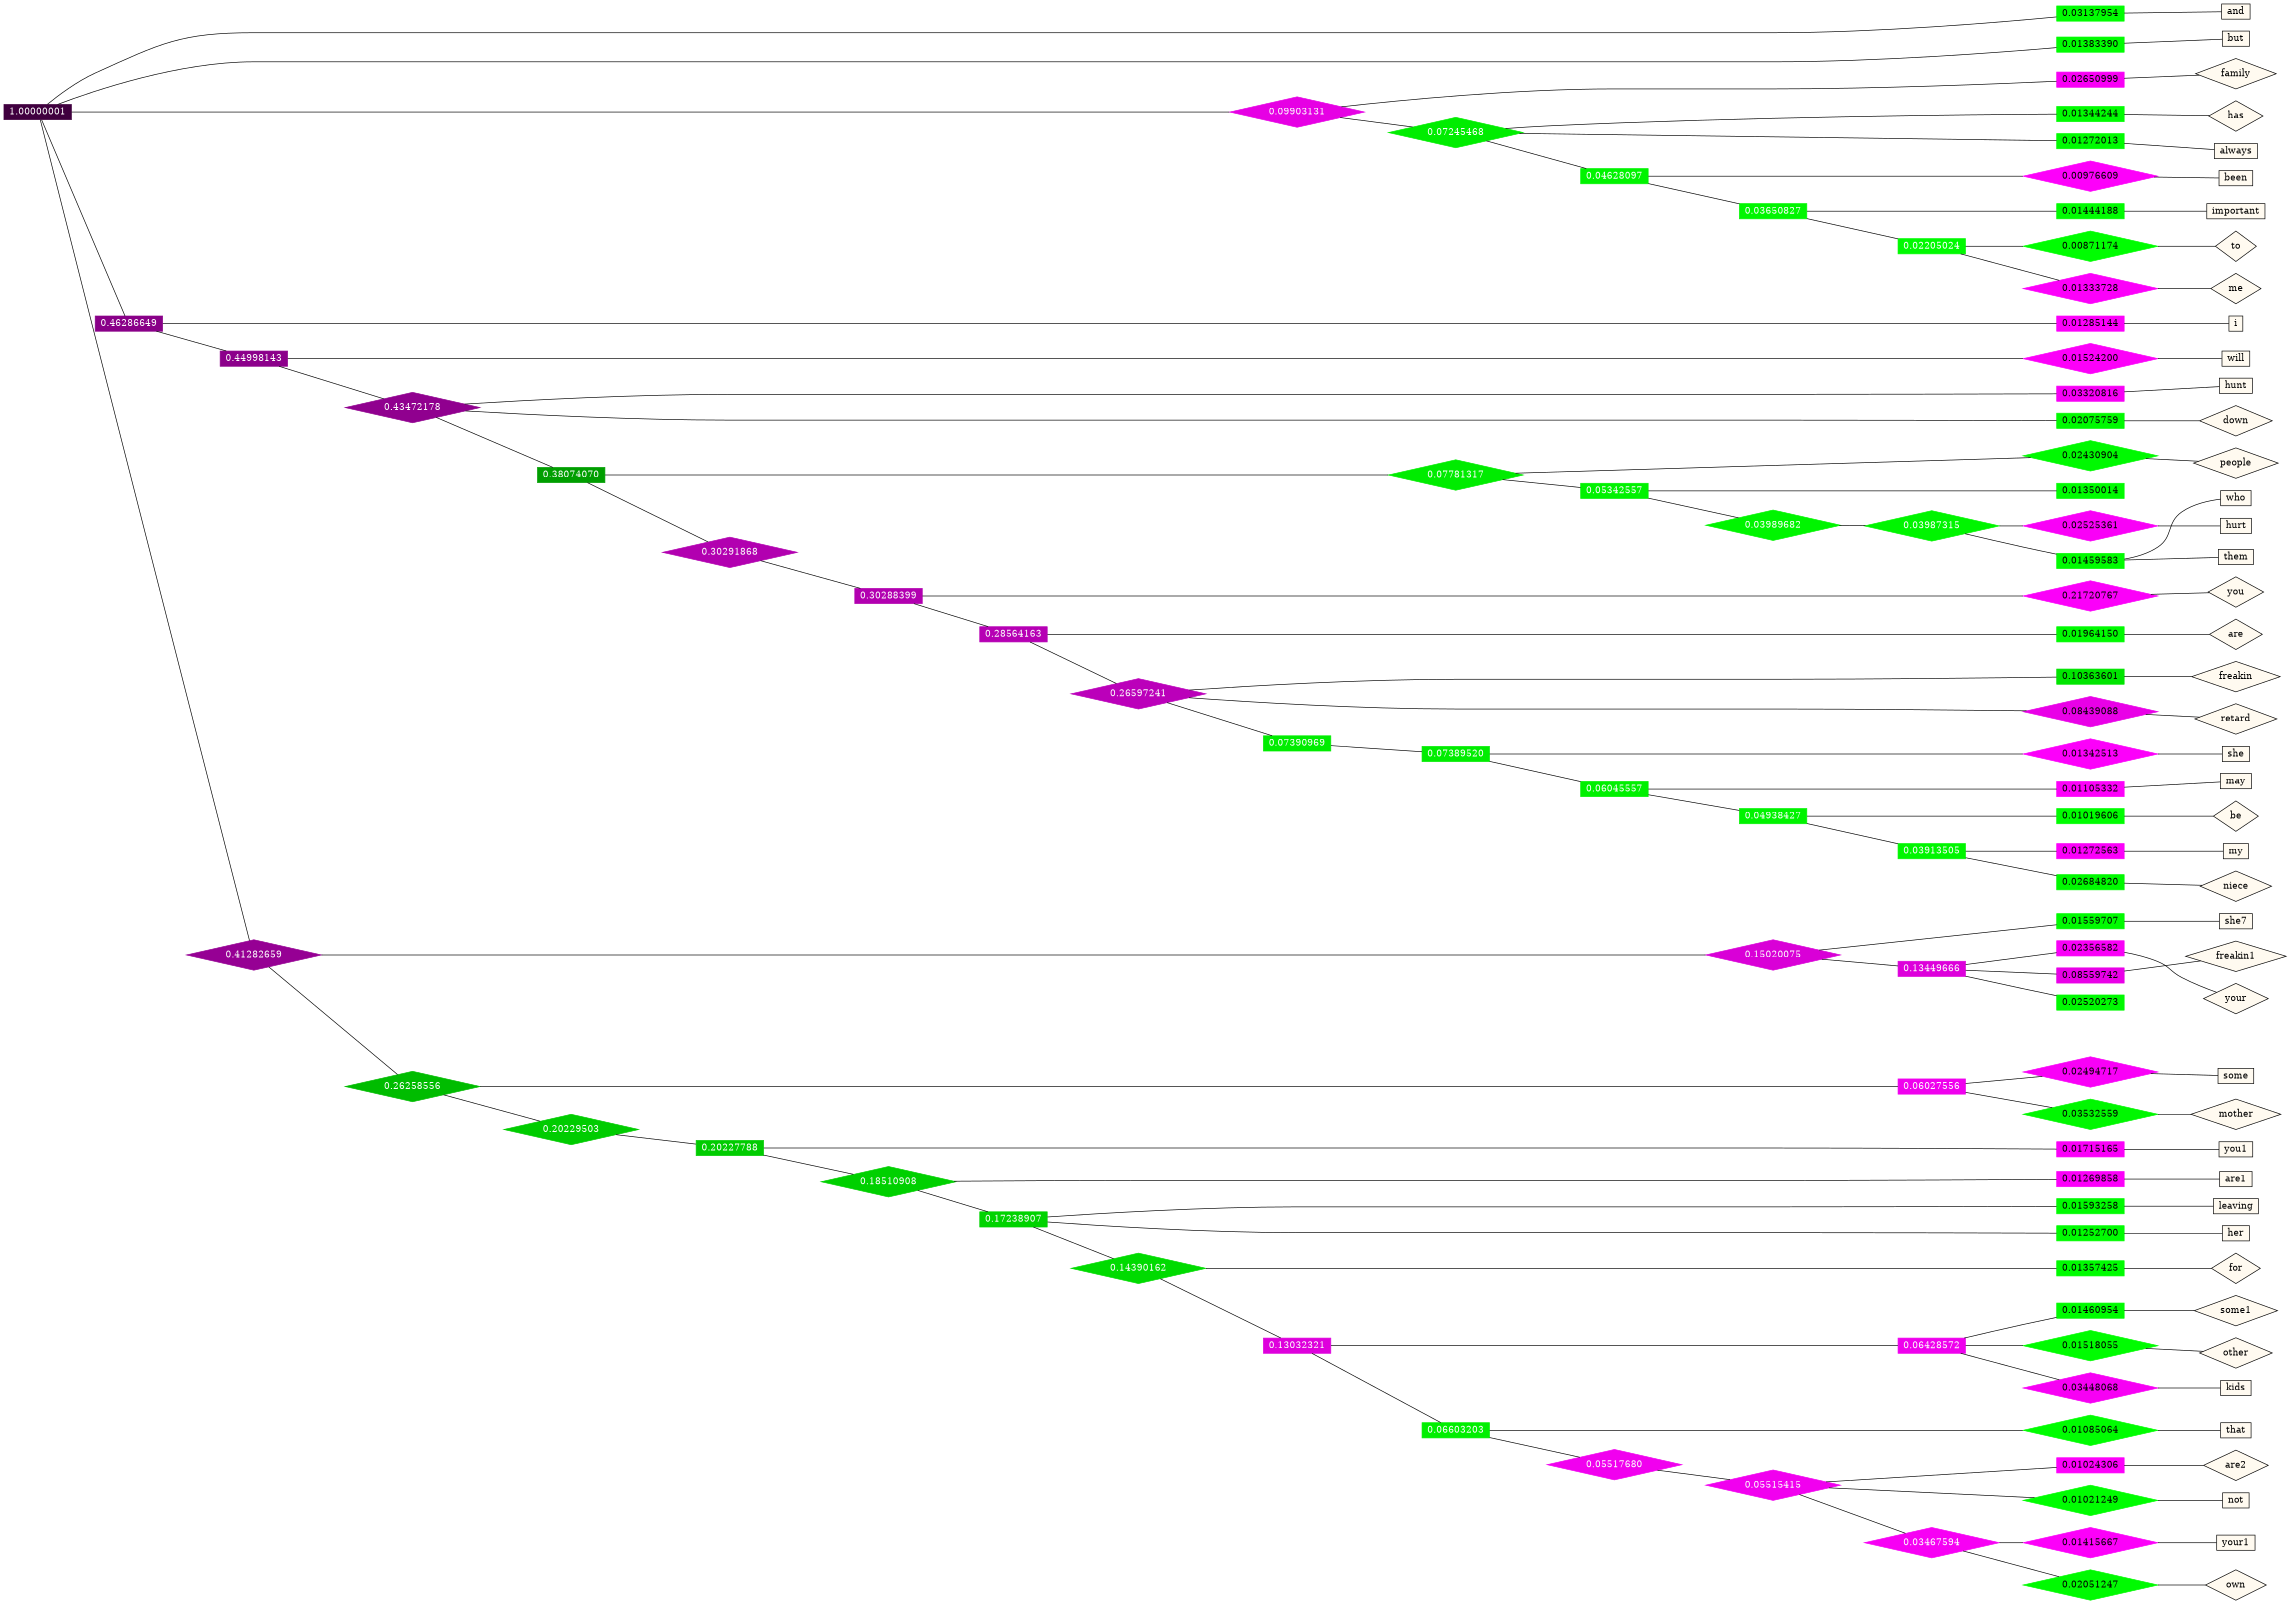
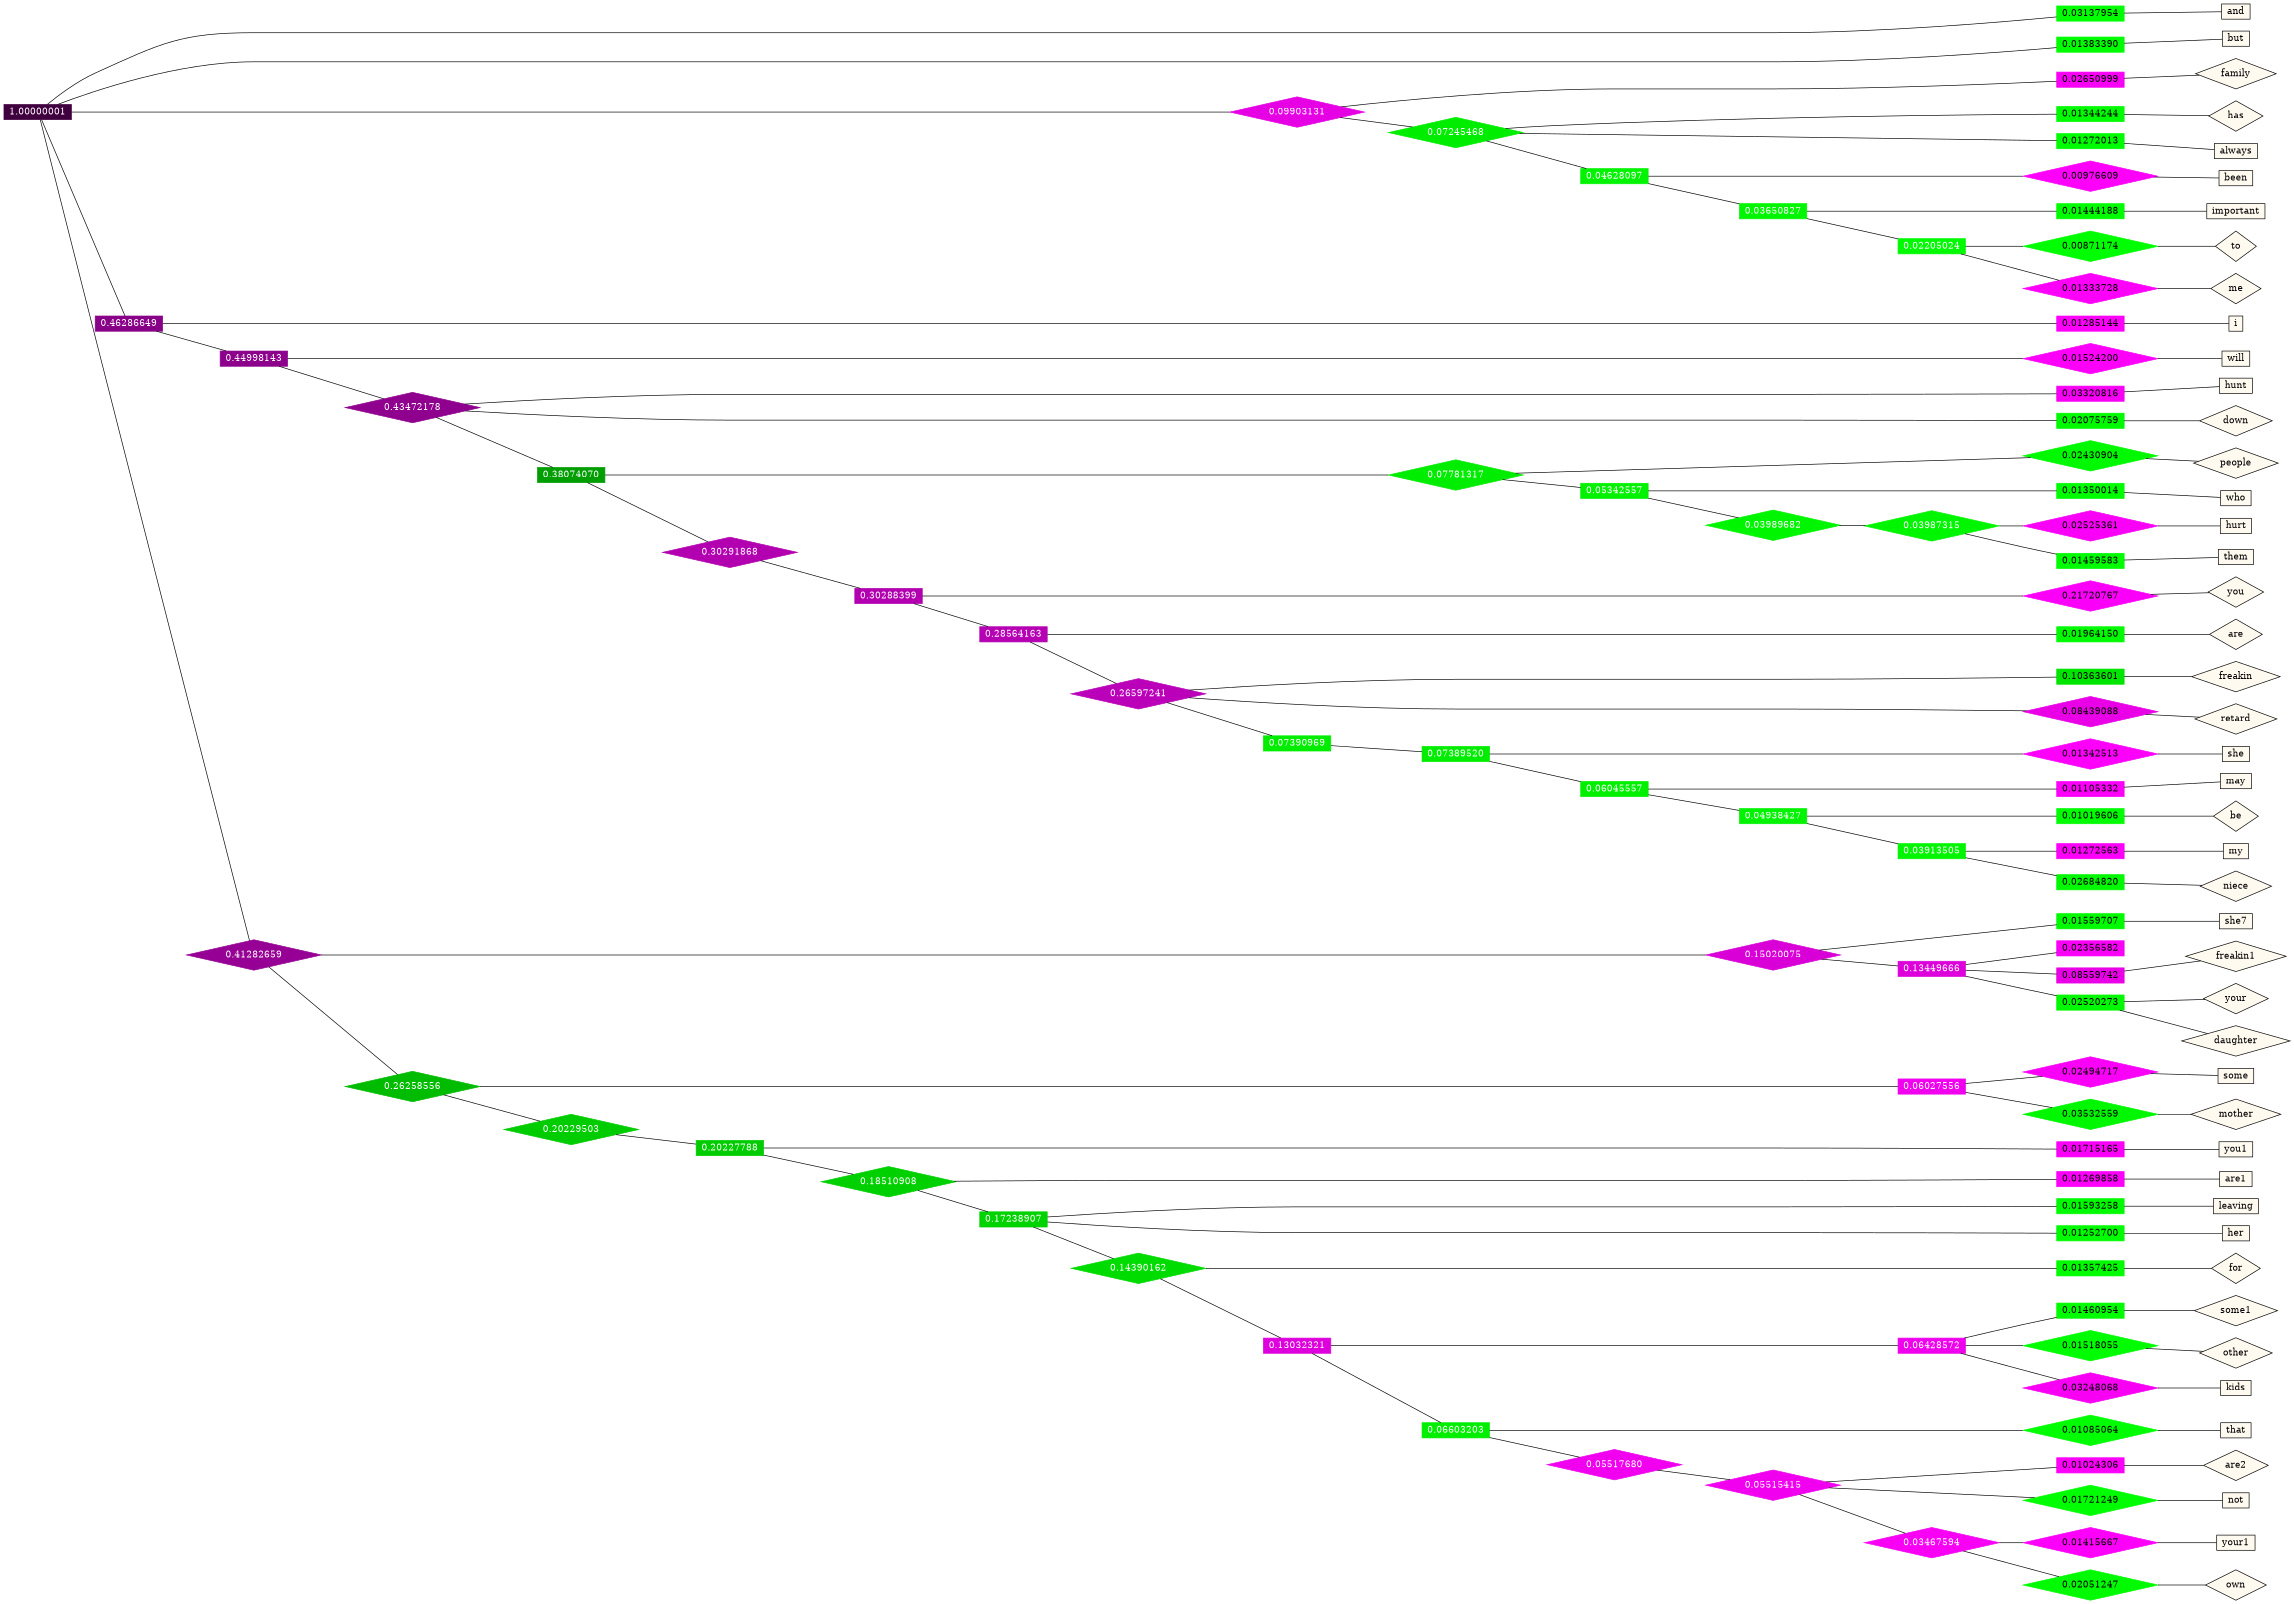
(2170, 530) -> (2172, 495)
(2171, 970) -> (2165, 1001)
none -> (2236, 1041)
(2090, 1388) -> (2090, 1388)
(2090, 1500) -> (2090, 1500)
